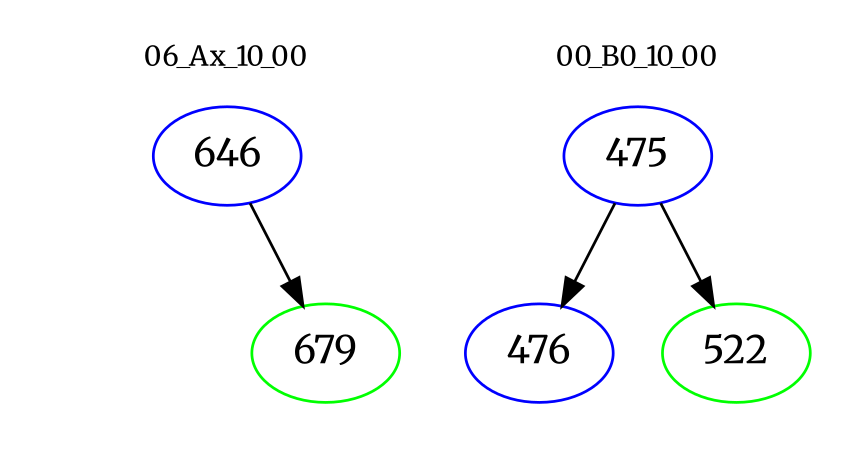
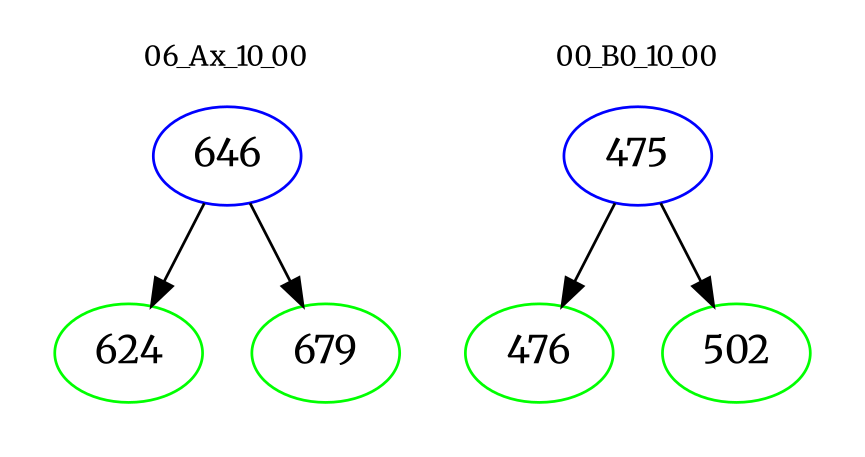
none -> (129, 353)
(539, 353) -> (539, 353)
(736, 353) -> (736, 353)
